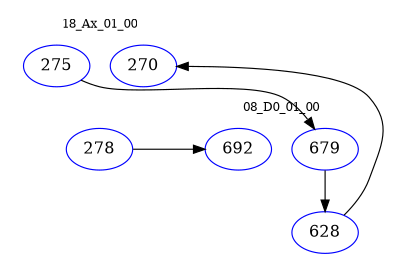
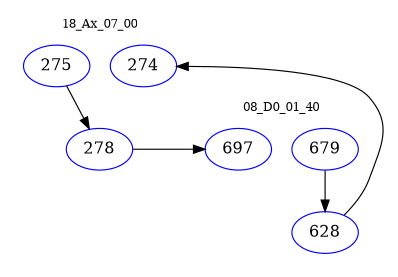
(100, 25) -> (100, 25)
(143, 66) -> (143, 66)
(198, 89) -> (75, 102)
(282, 108) -> (282, 108)
(238, 149) -> (238, 149)
